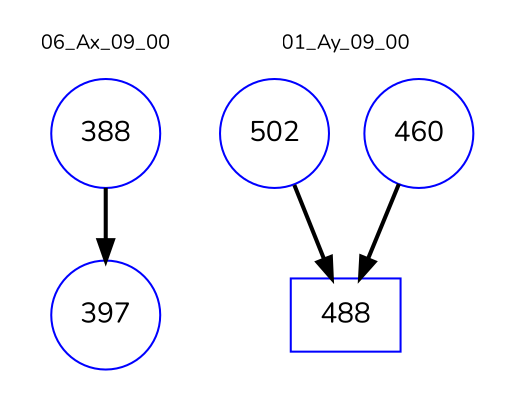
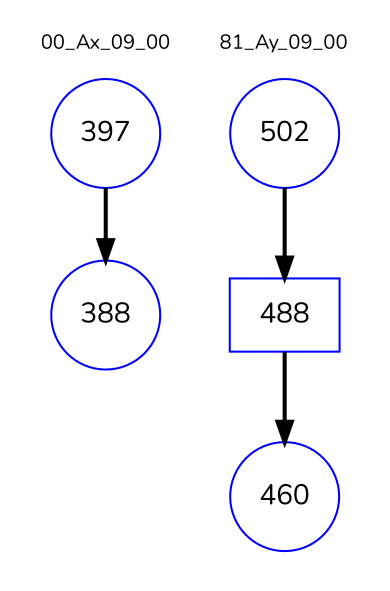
(106, 44) -> (106, 44)
(347, 44) -> (285, 44)
(106, 214) -> (106, 214)
(383, 222) -> (285, 387)
